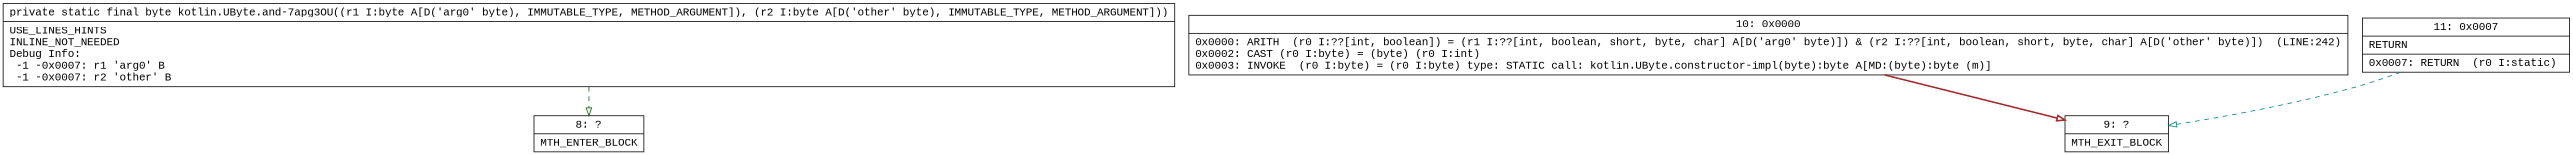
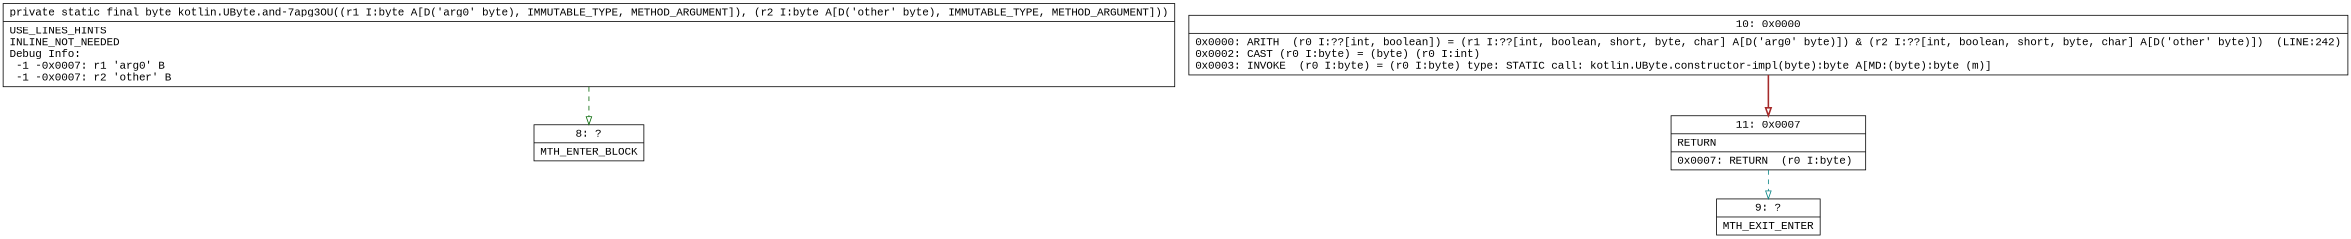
(2466, 63) -> (1768, 160)
(1971, 97) -> (1768, 91)
(2117, 142) -> (1768, 226)
